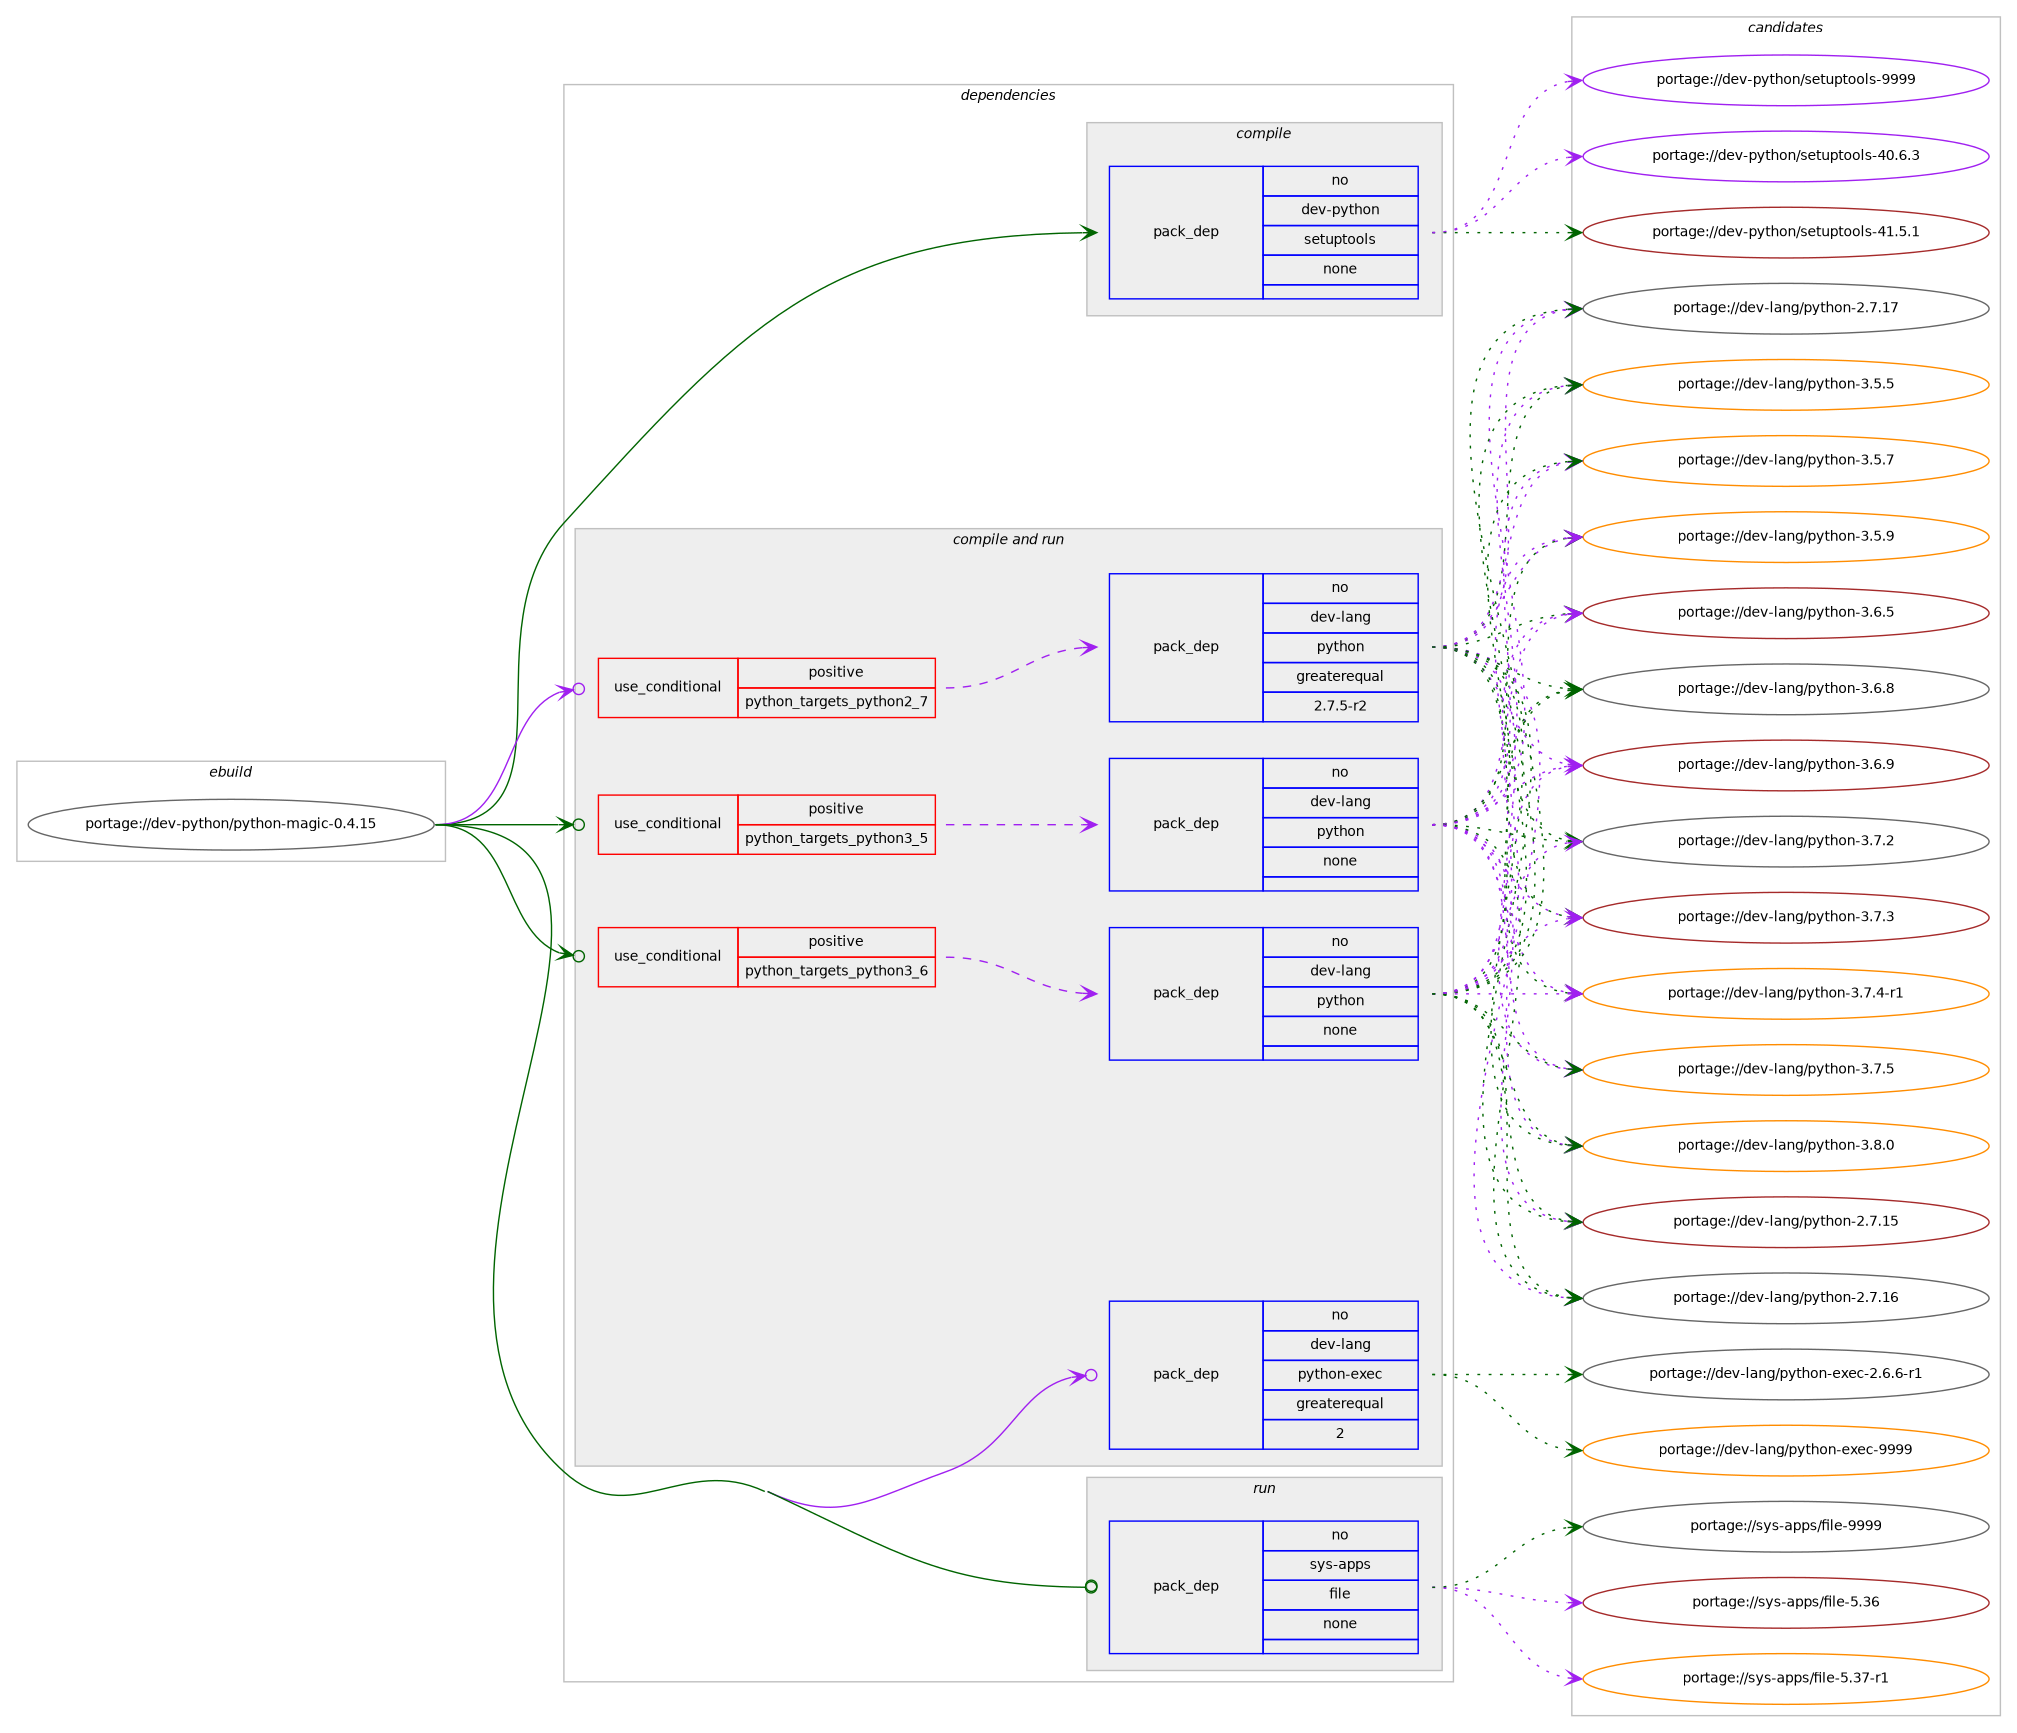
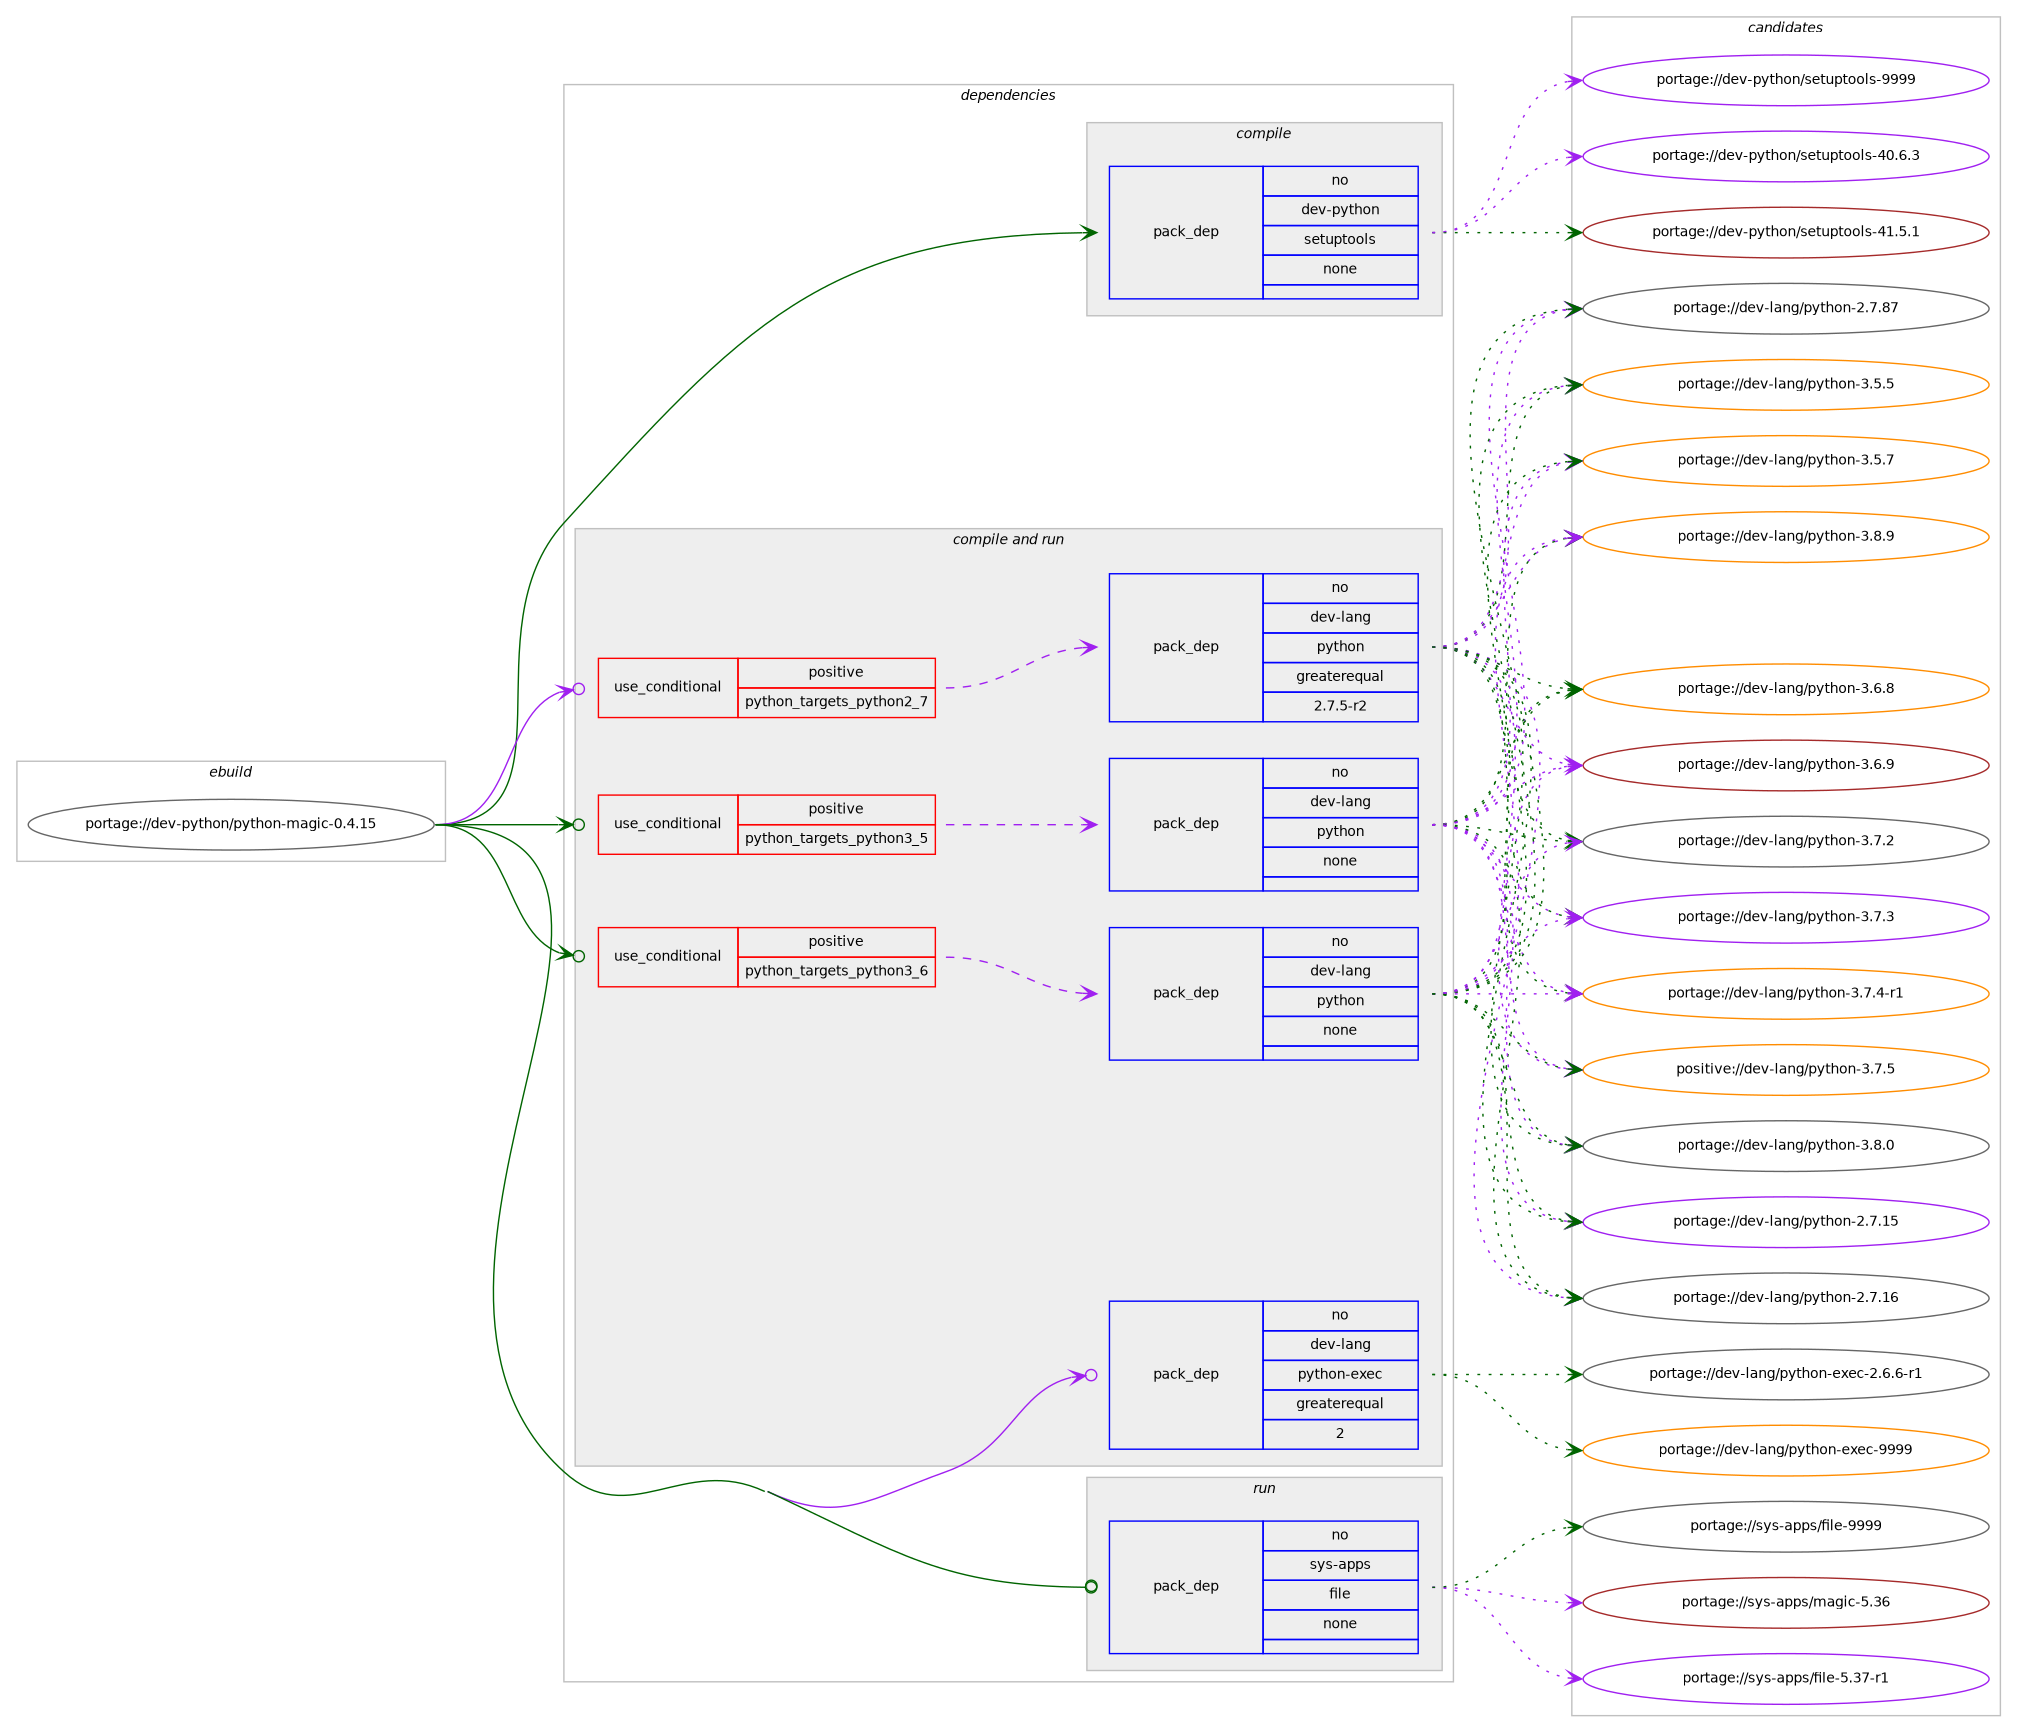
(1786, 309) -> (1786, 309)
(1786, 537) -> (1786, 537)
(1786, 613) -> none
(1786, 689) -> (1786, 689)
(1786, 918) -> (1786, 918)
(1786, 1070) -> (1786, 1070)
(1786, 1146) -> (1786, 1146)
(1786, 1222) -> (1786, 1222)
(1786, 1603) -> (1786, 1603)
(1786, 1679) -> (1786, 1679)
